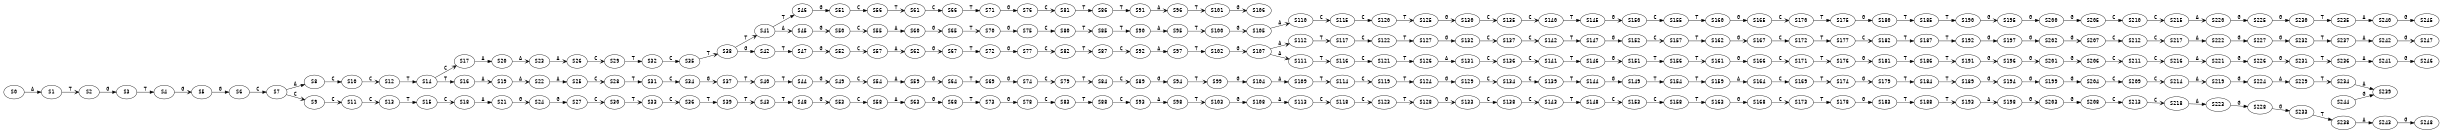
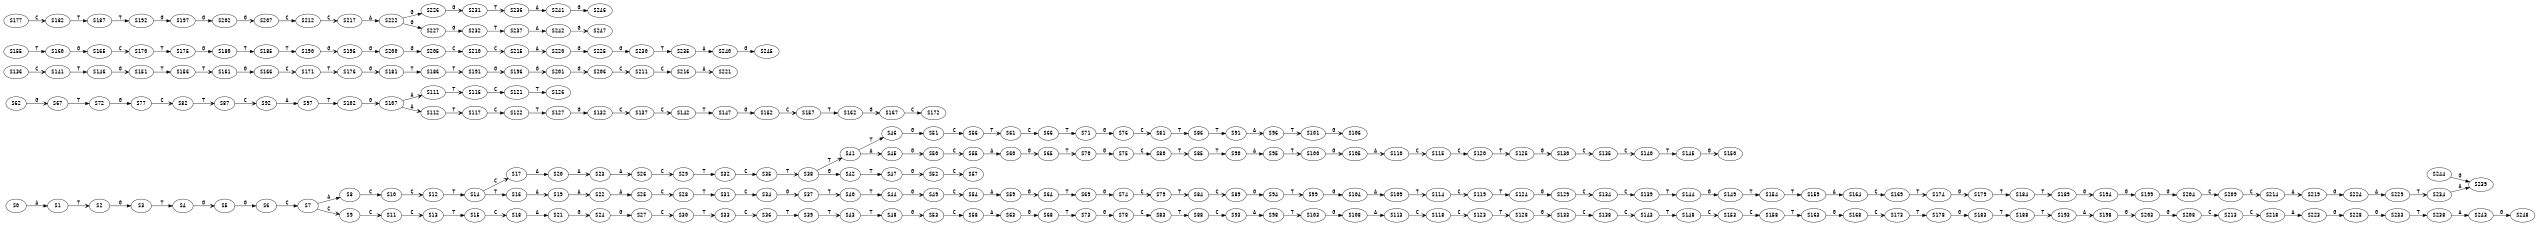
(1653, 20) -> none
(1820, 41) -> none
(894, 52) -> none
(1468, 61) -> none
(2154, 61) -> (661, 72)
(2237, 61) -> (410, 16)
